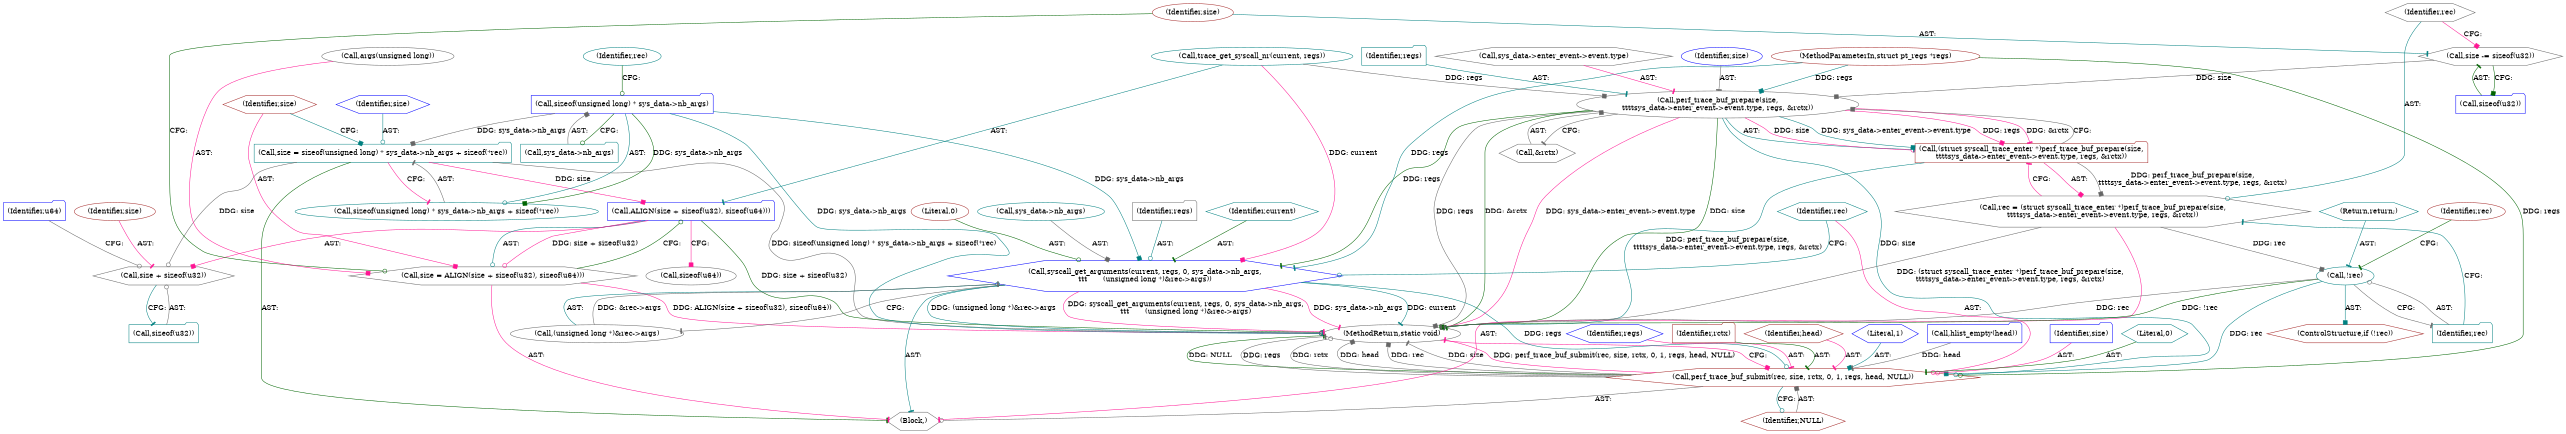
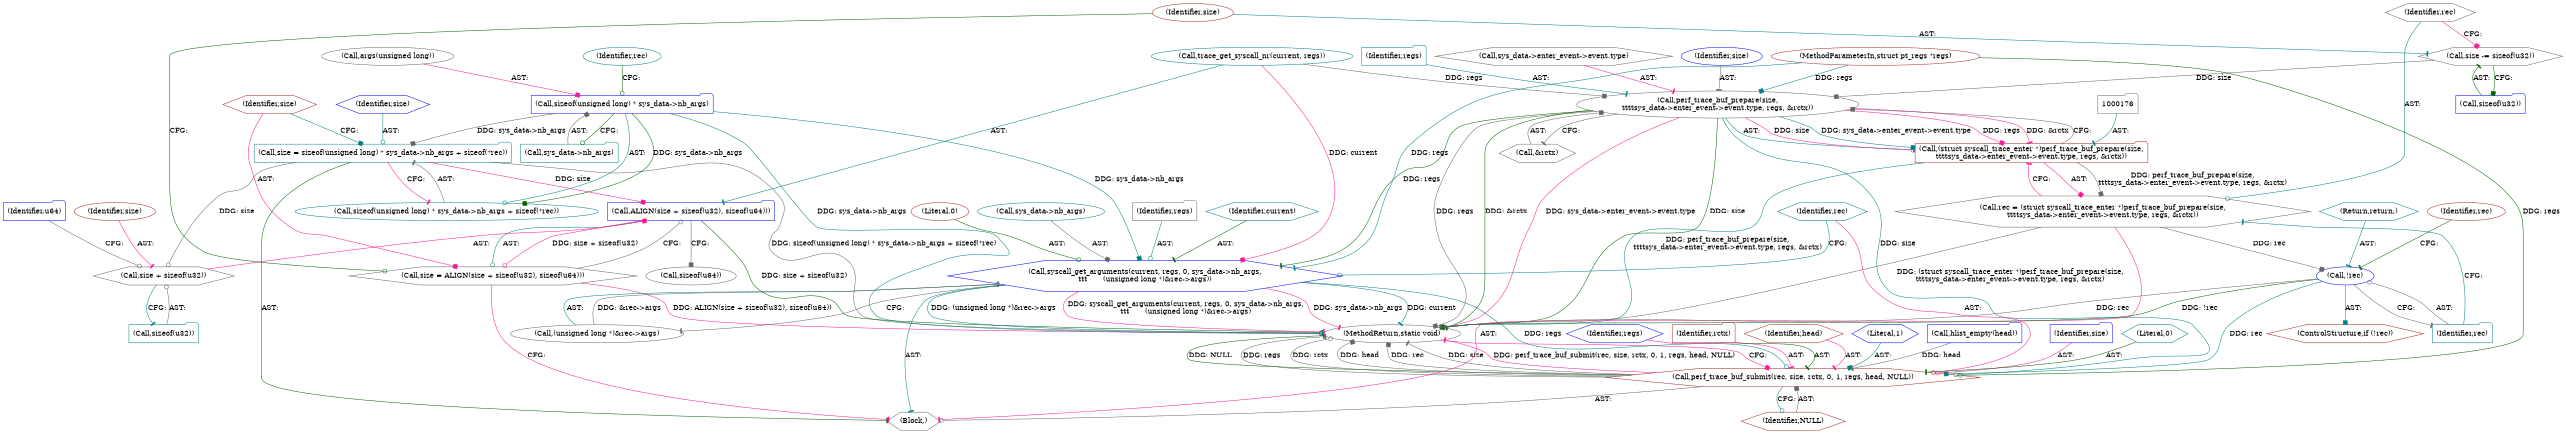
none -> (2118, 105)
(190, 186) -> (499, 79)
(421, 229) -> (424, 241)
(691, 241) -> (691, 241)
(632, 254) -> (632, 254)
(2345, 276) -> (2345, 276)
(538, 356) -> (538, 356)
